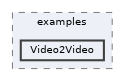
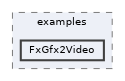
(62, 50) -> (62, 50)
